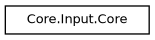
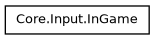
(77, 20) -> (77, 20)
